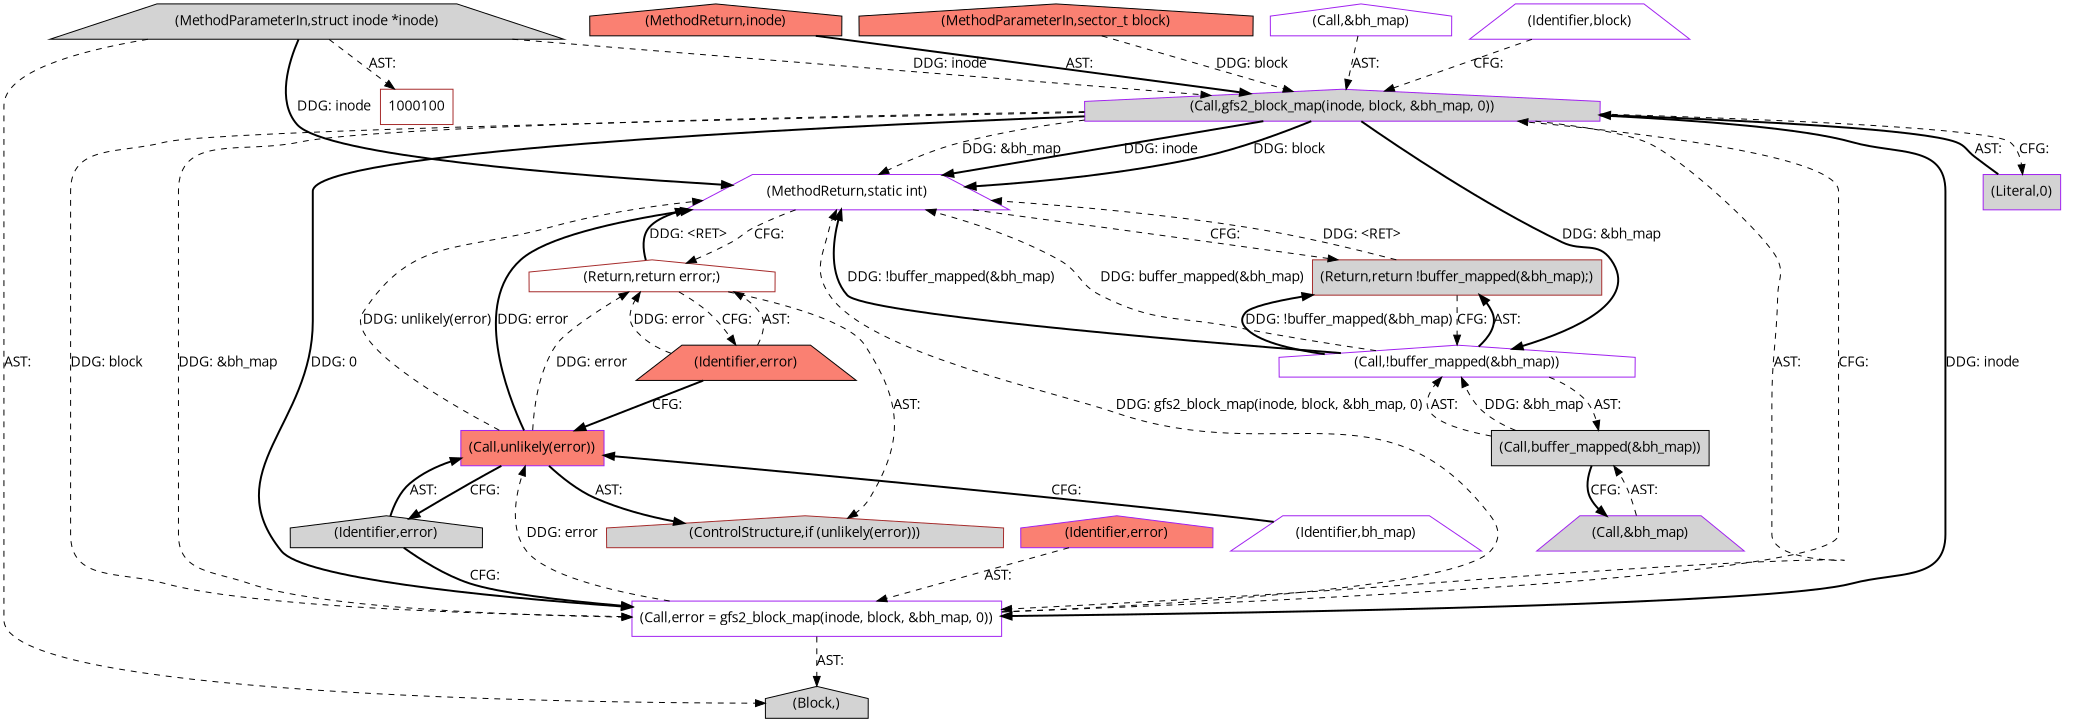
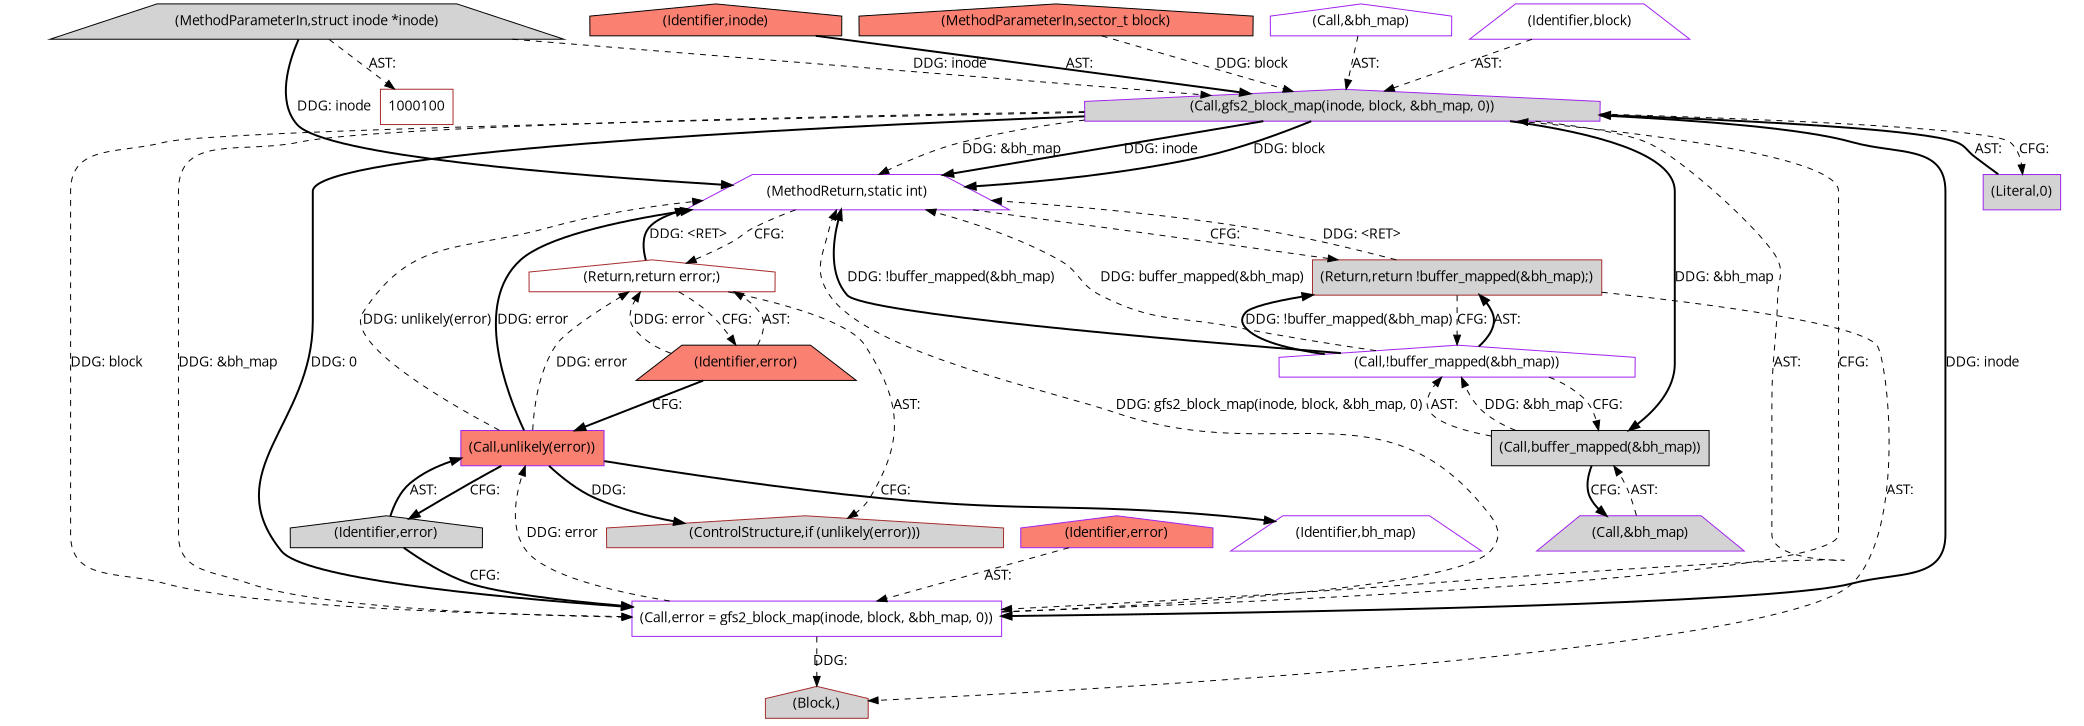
(716, 22) -> (716, 22)
(1490, 64) -> (1490, 64)
(1546, 234) -> (1675, 220)
(1610, 405) -> (1610, 405)
(944, 487) -> (933, 503)
(611, 491) -> (611, 491)
(36, 647) -> (1633, 639)
(832, 661) -> (832, 661)
(817, 704) -> (817, 704)
